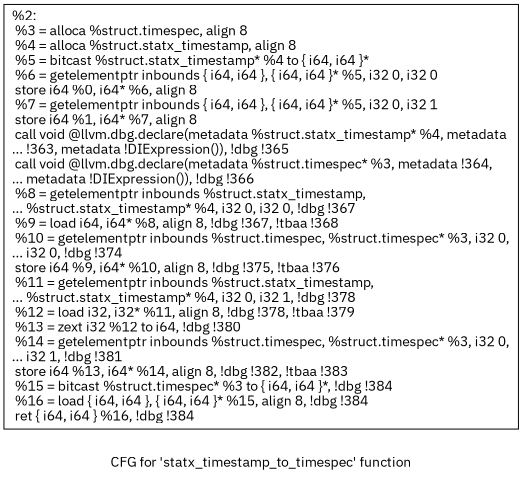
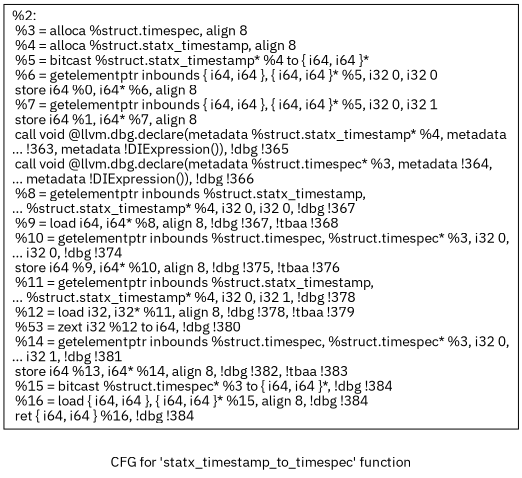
(126, 327) -> (126, 327)
